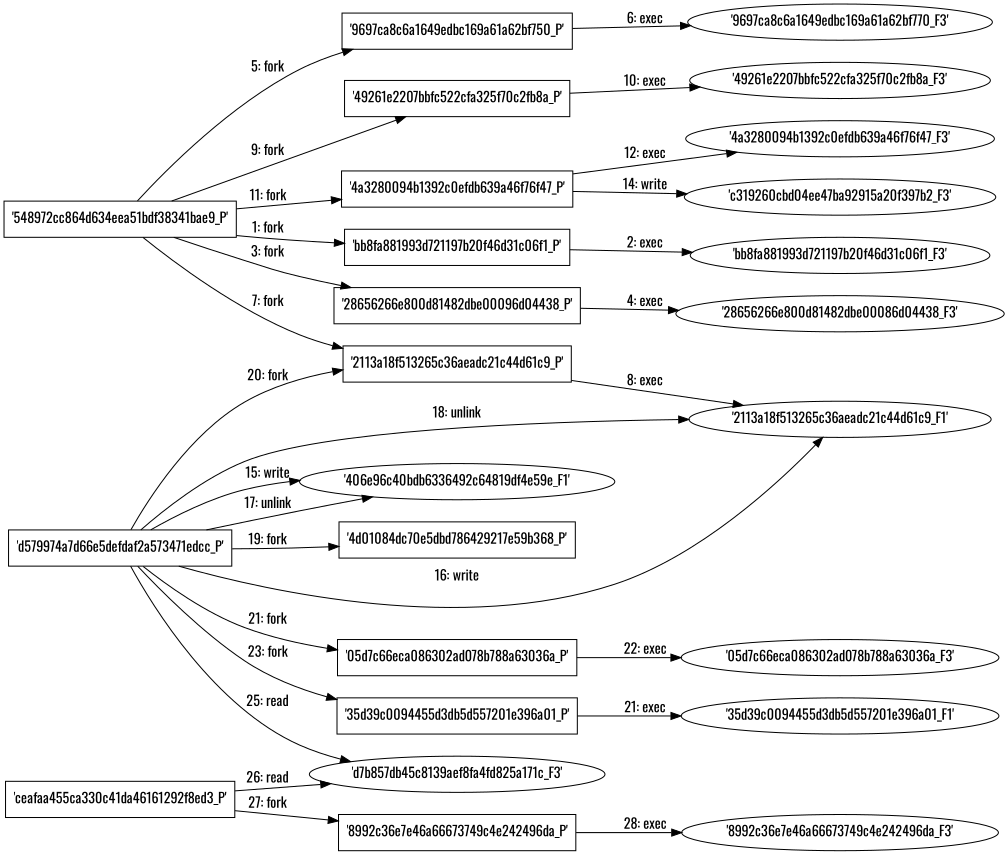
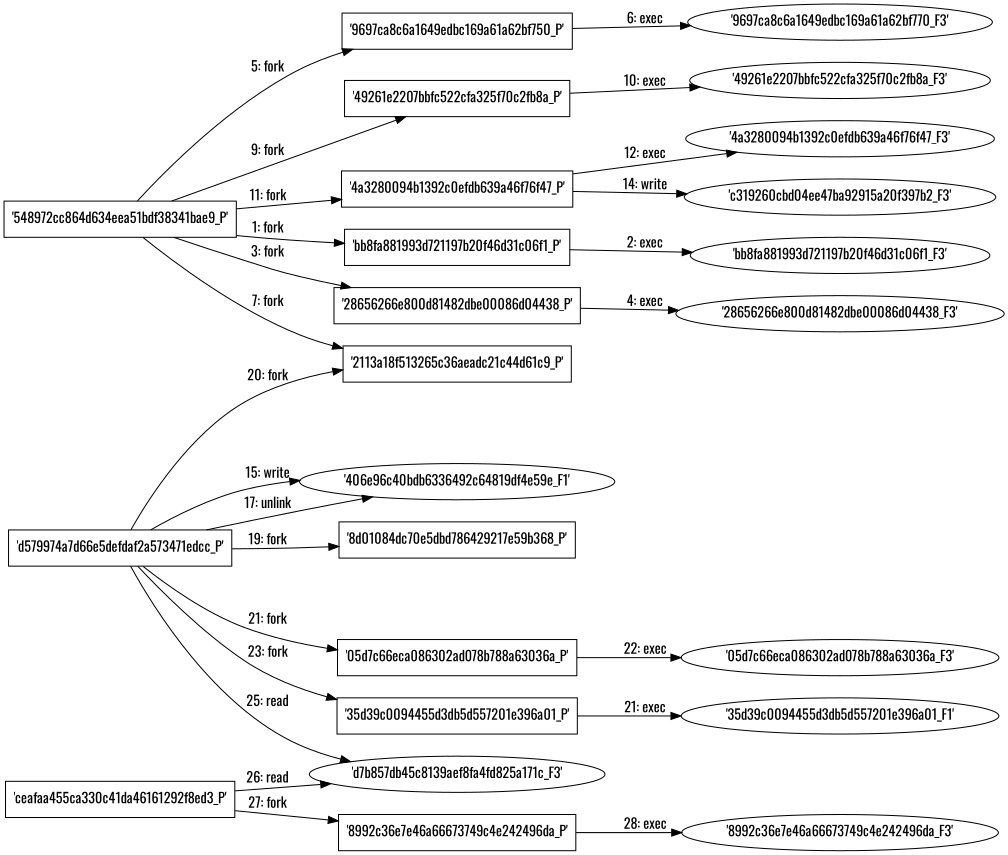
(457, 306) -> (457, 306)
(840, 419) -> none
(457, 540) -> (457, 540)
